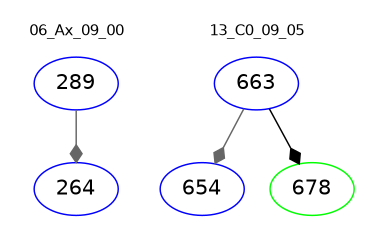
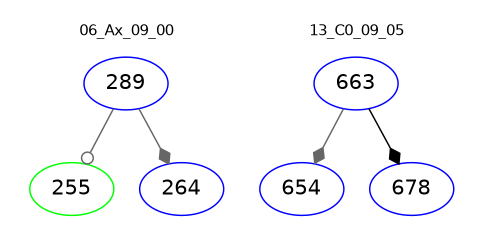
none -> (72, 189)
(312, 189) -> (412, 189)
